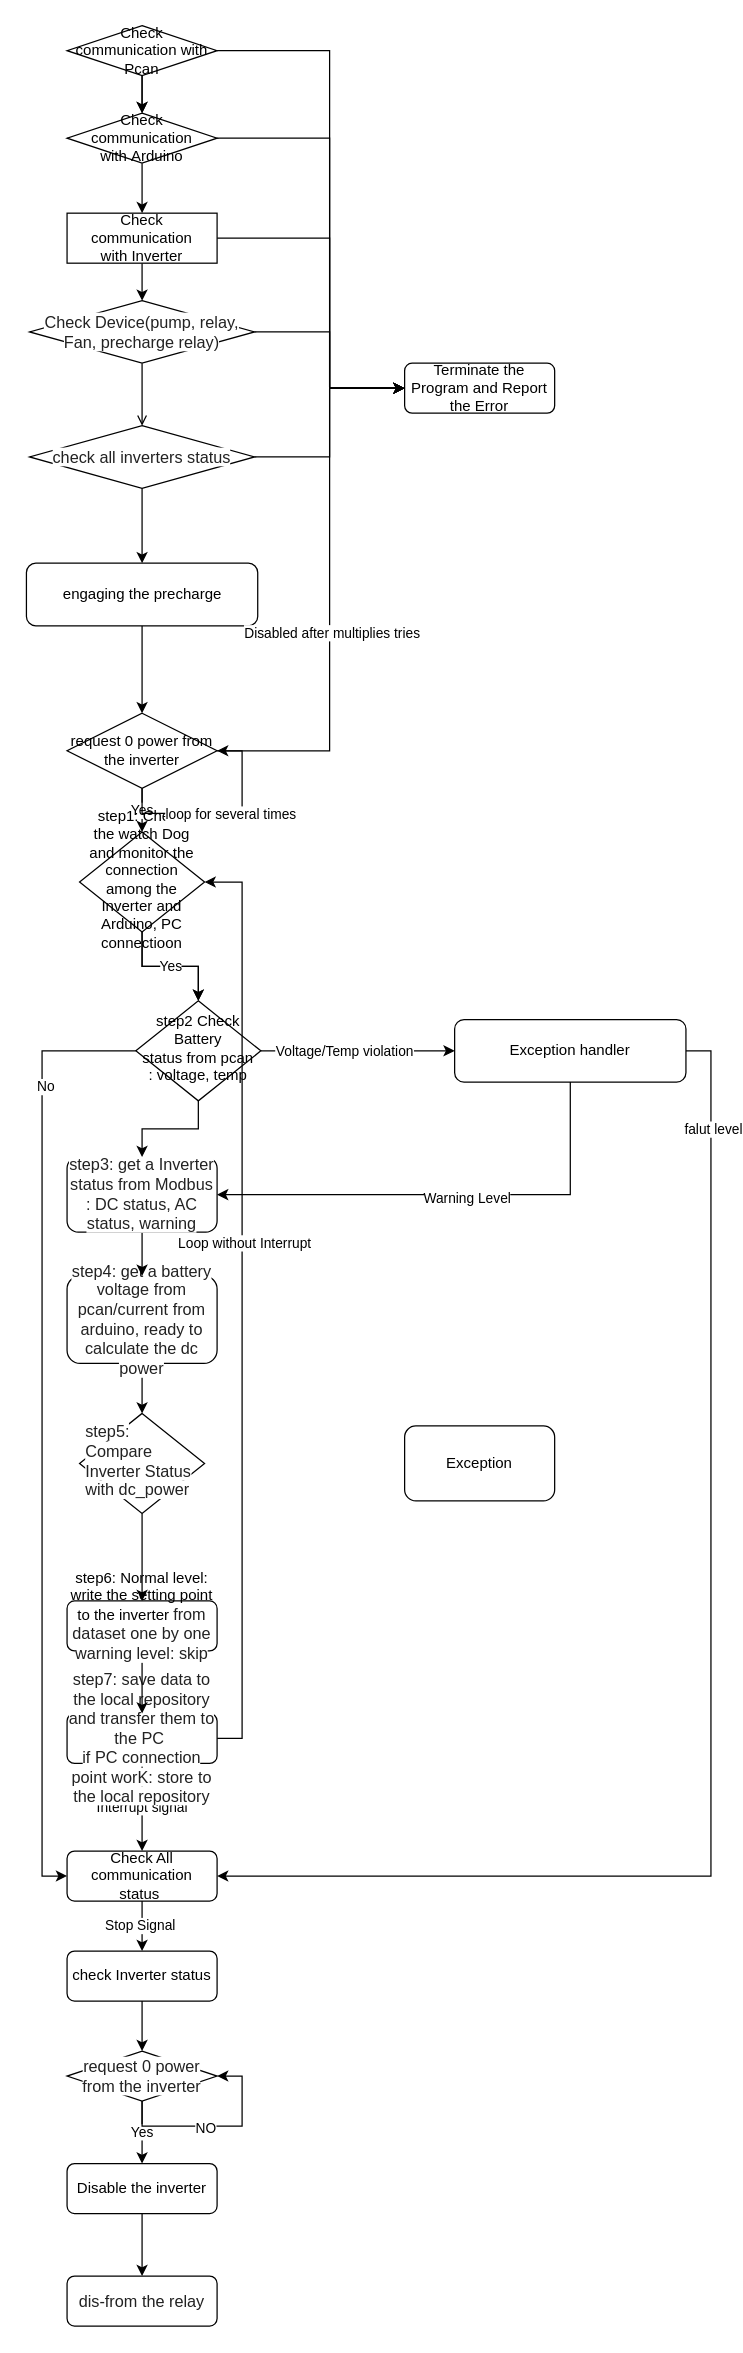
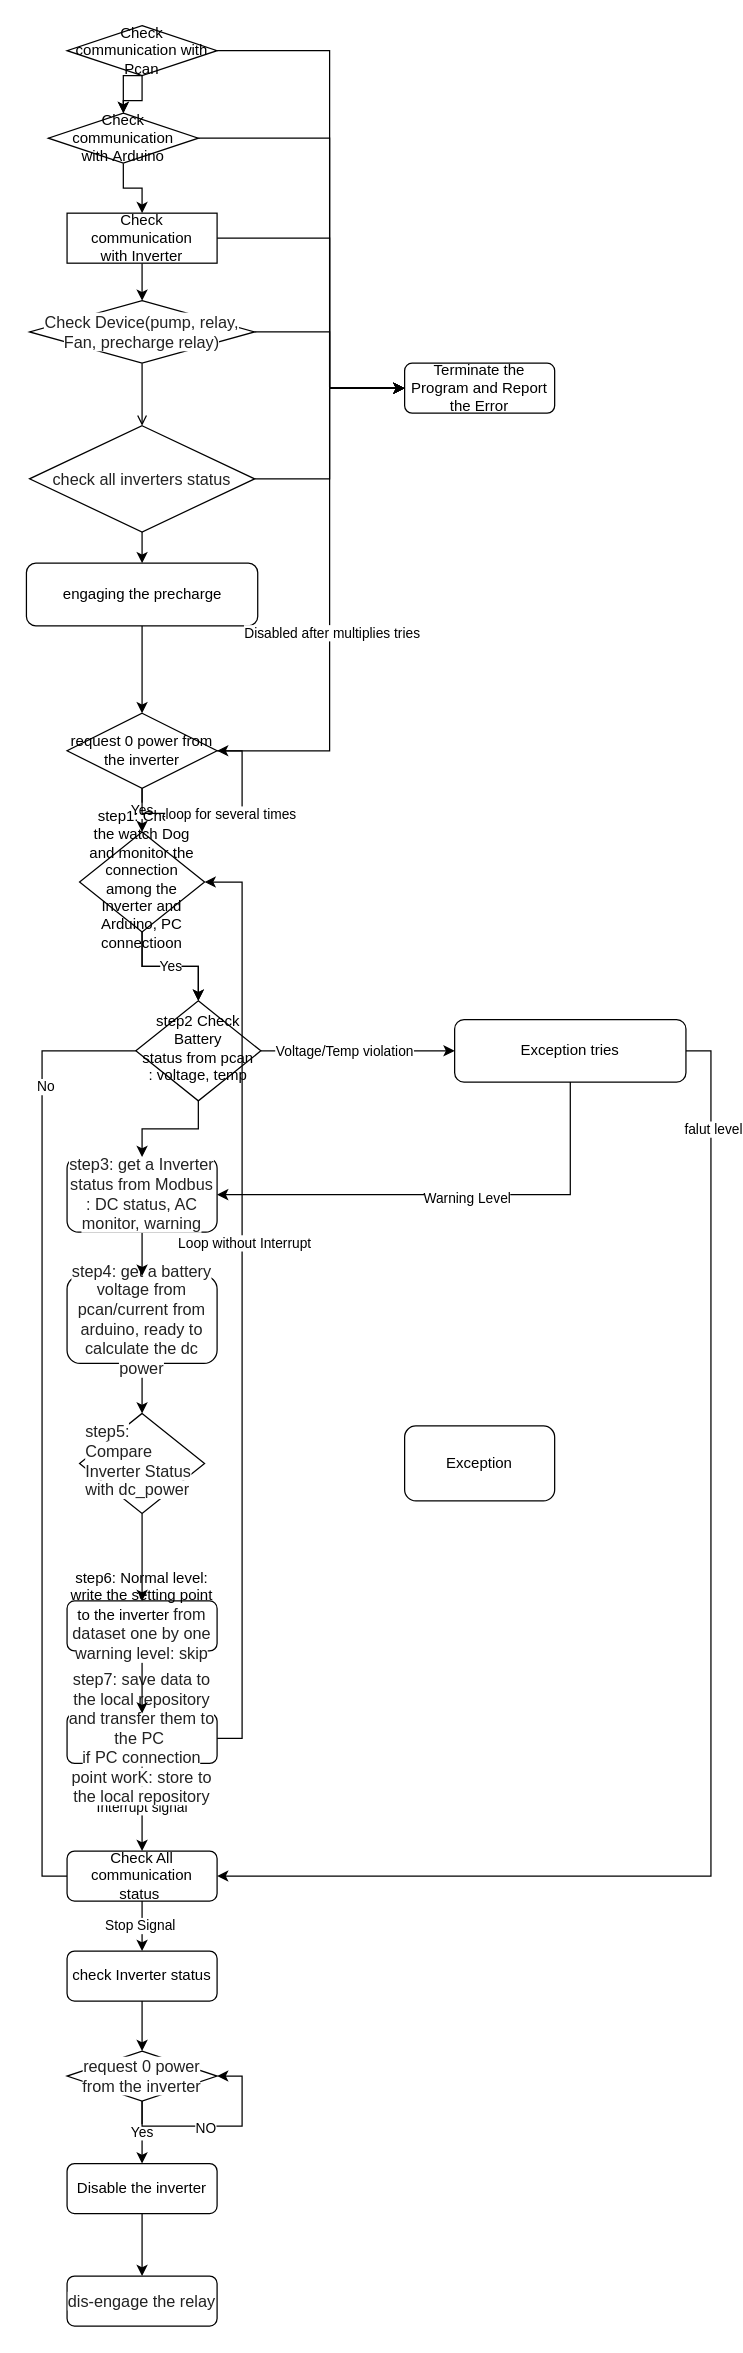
(142, 138) -> (123, 138)
(142, 457) -> (142, 479)
(570, 1051) -> (570, 1051)
(142, 1194) -> (142, 1194)
(57, 1876) -> (60, 1876)
(142, 2301) -> (142, 2301)
